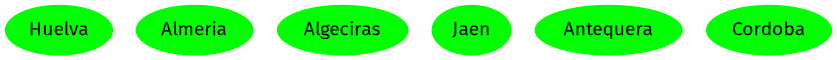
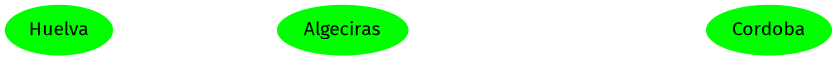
(195, 30) -> none
(472, 30) -> none
(609, 30) -> none
